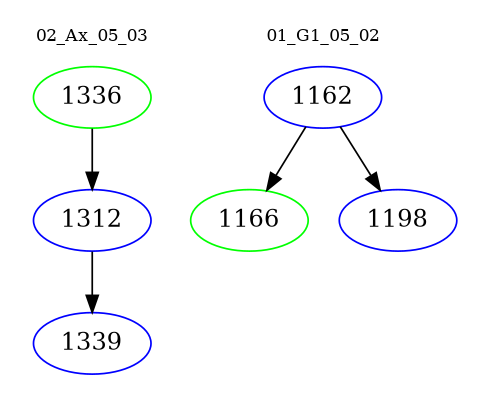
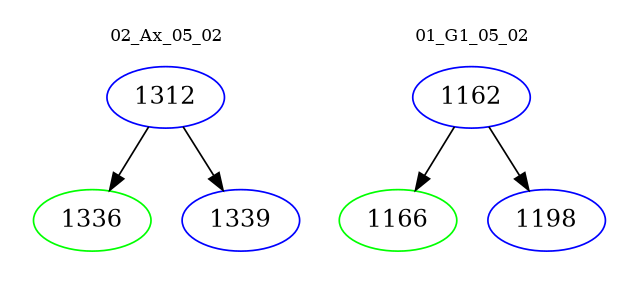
(92, 37) -> (167, 37)
(92, 150) -> (134, 151)
